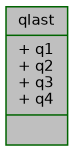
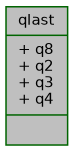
(36, 50) -> (36, 50)
